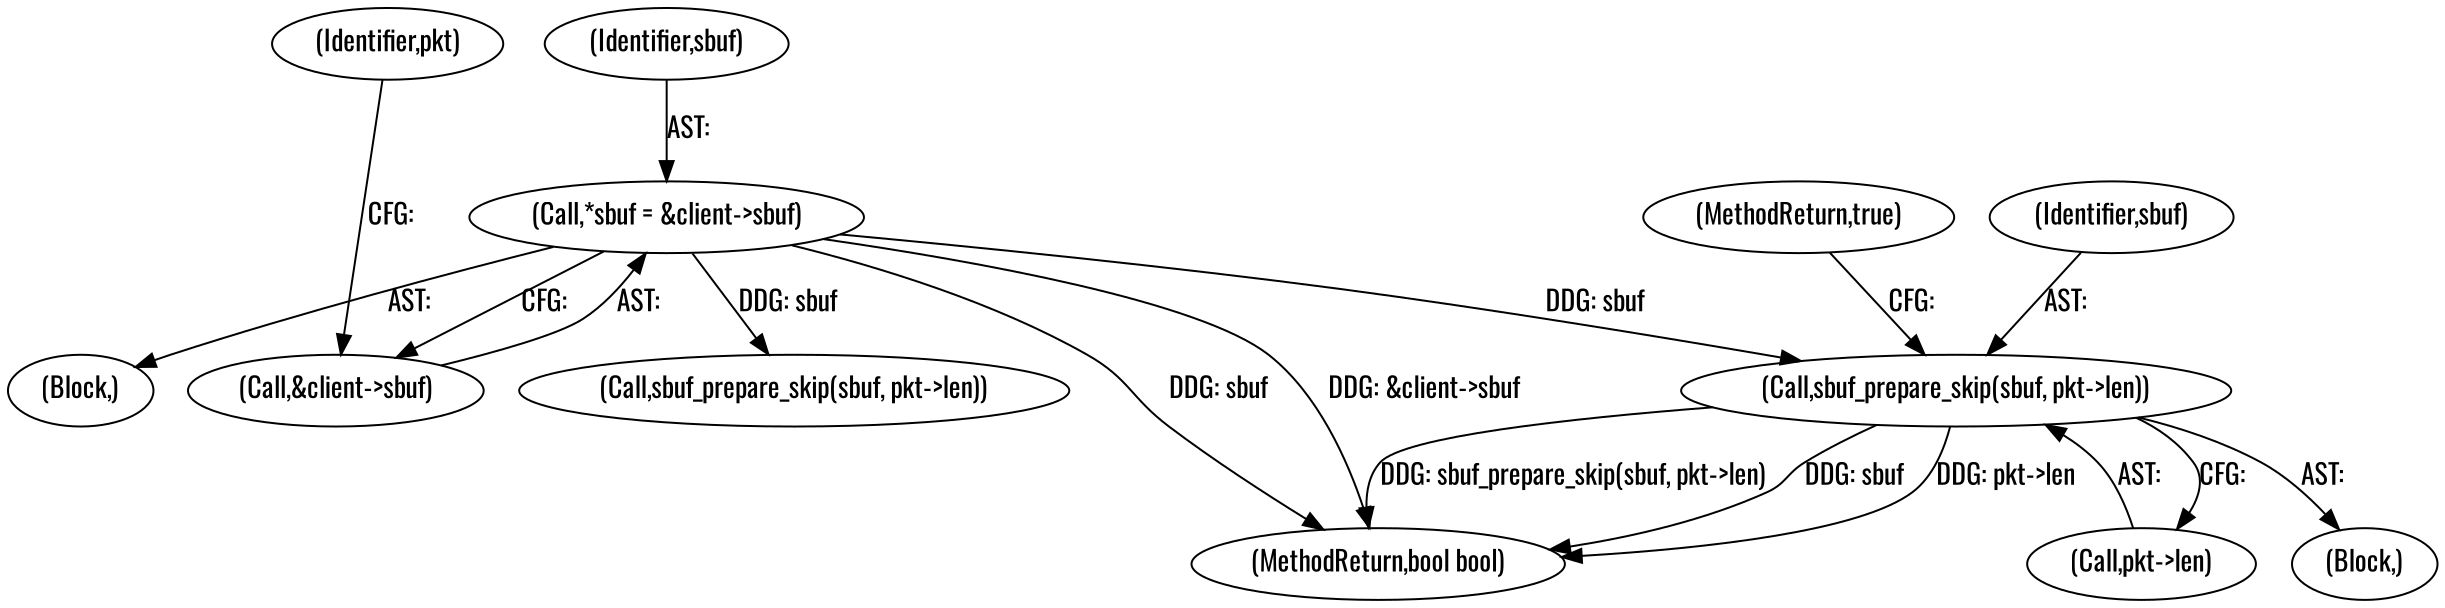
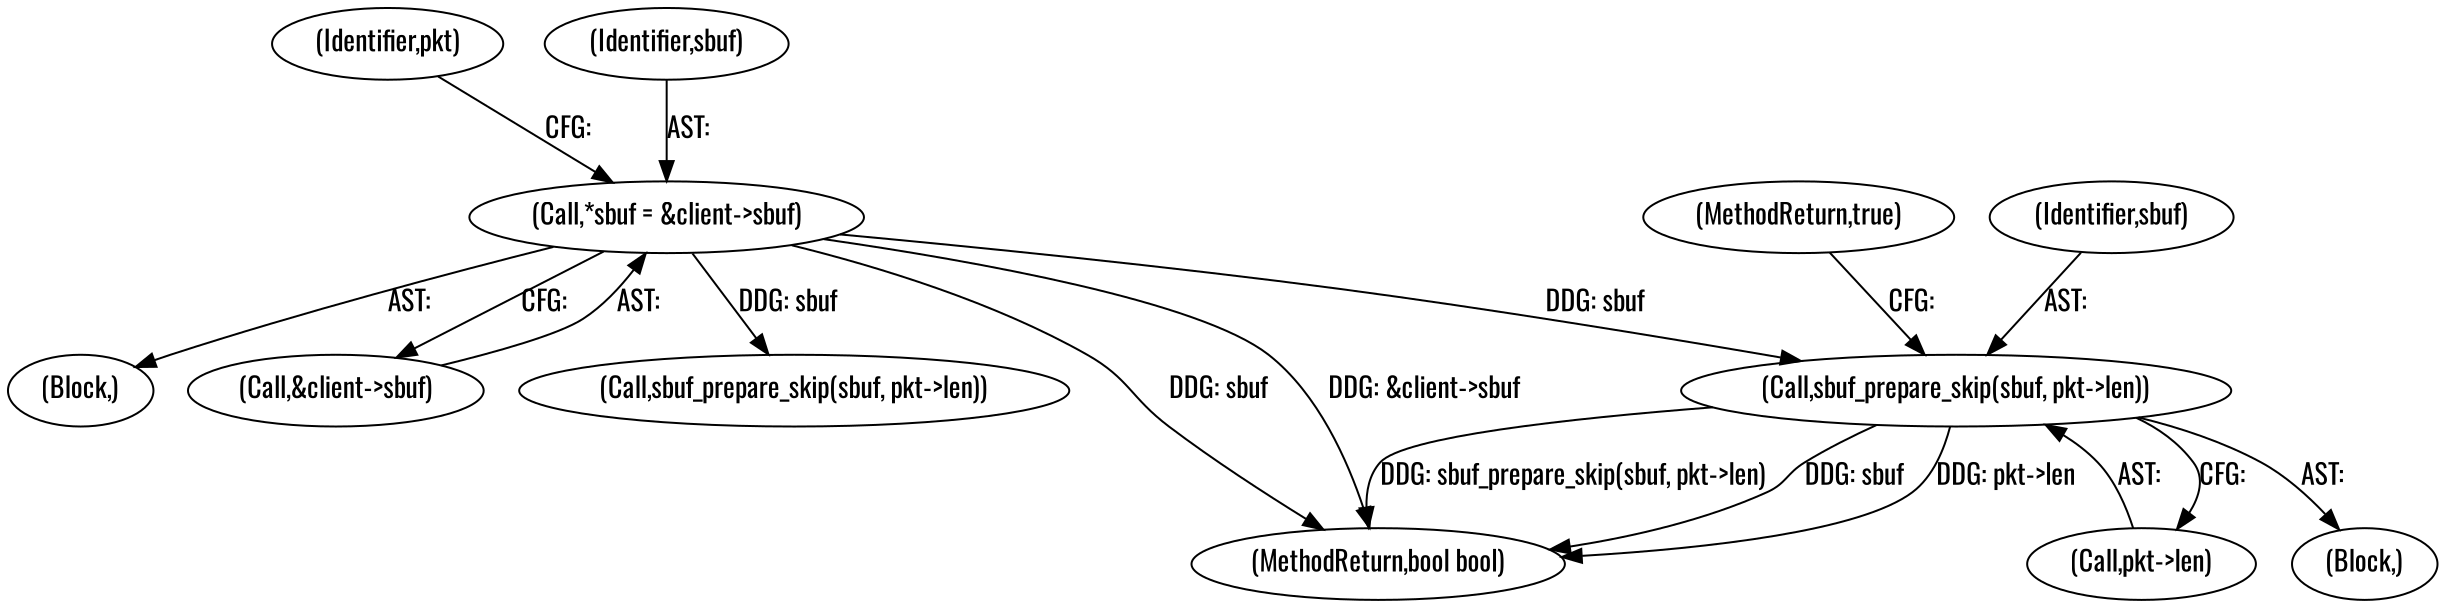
(363, 207) -> (517, 124)
